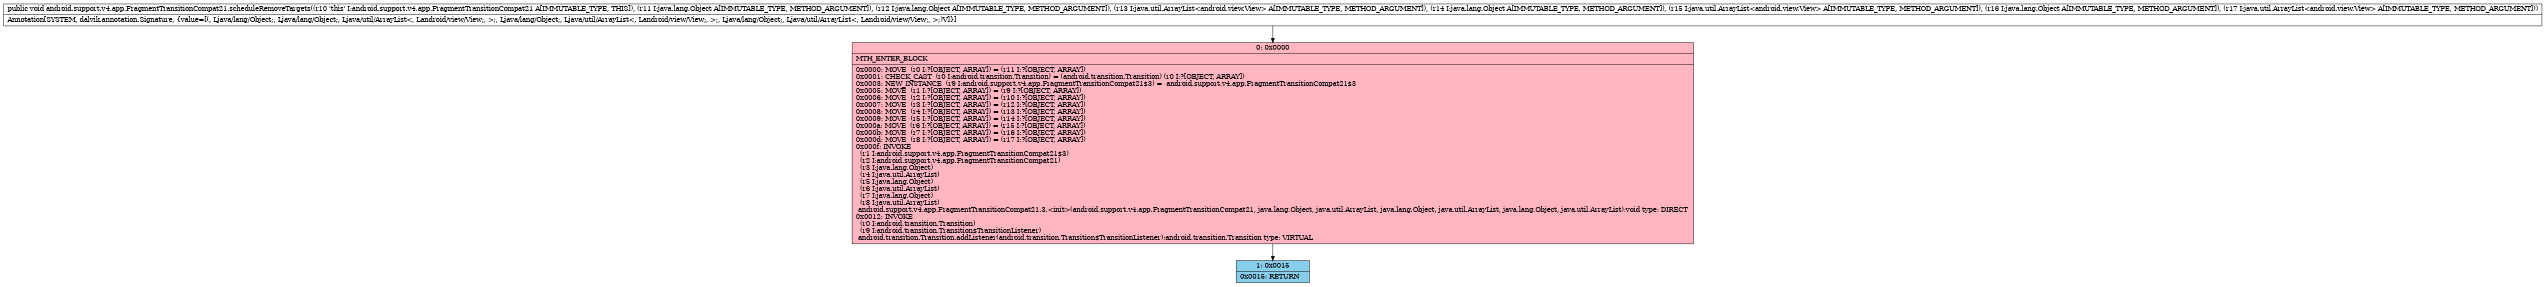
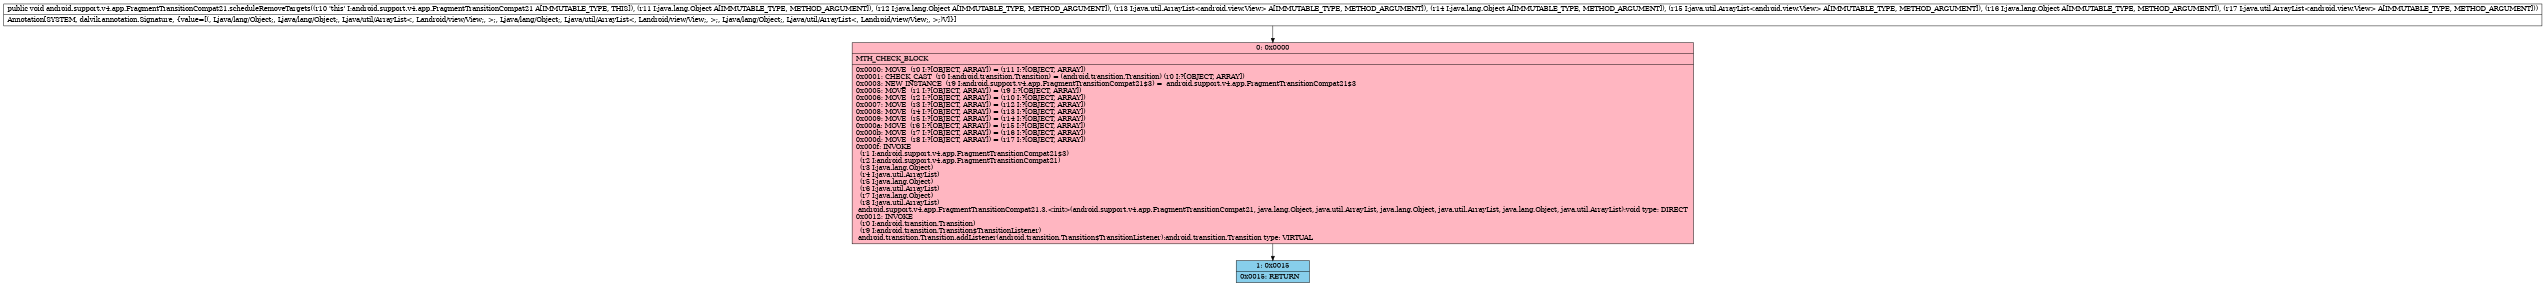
(892, 59) -> (892, 59)
